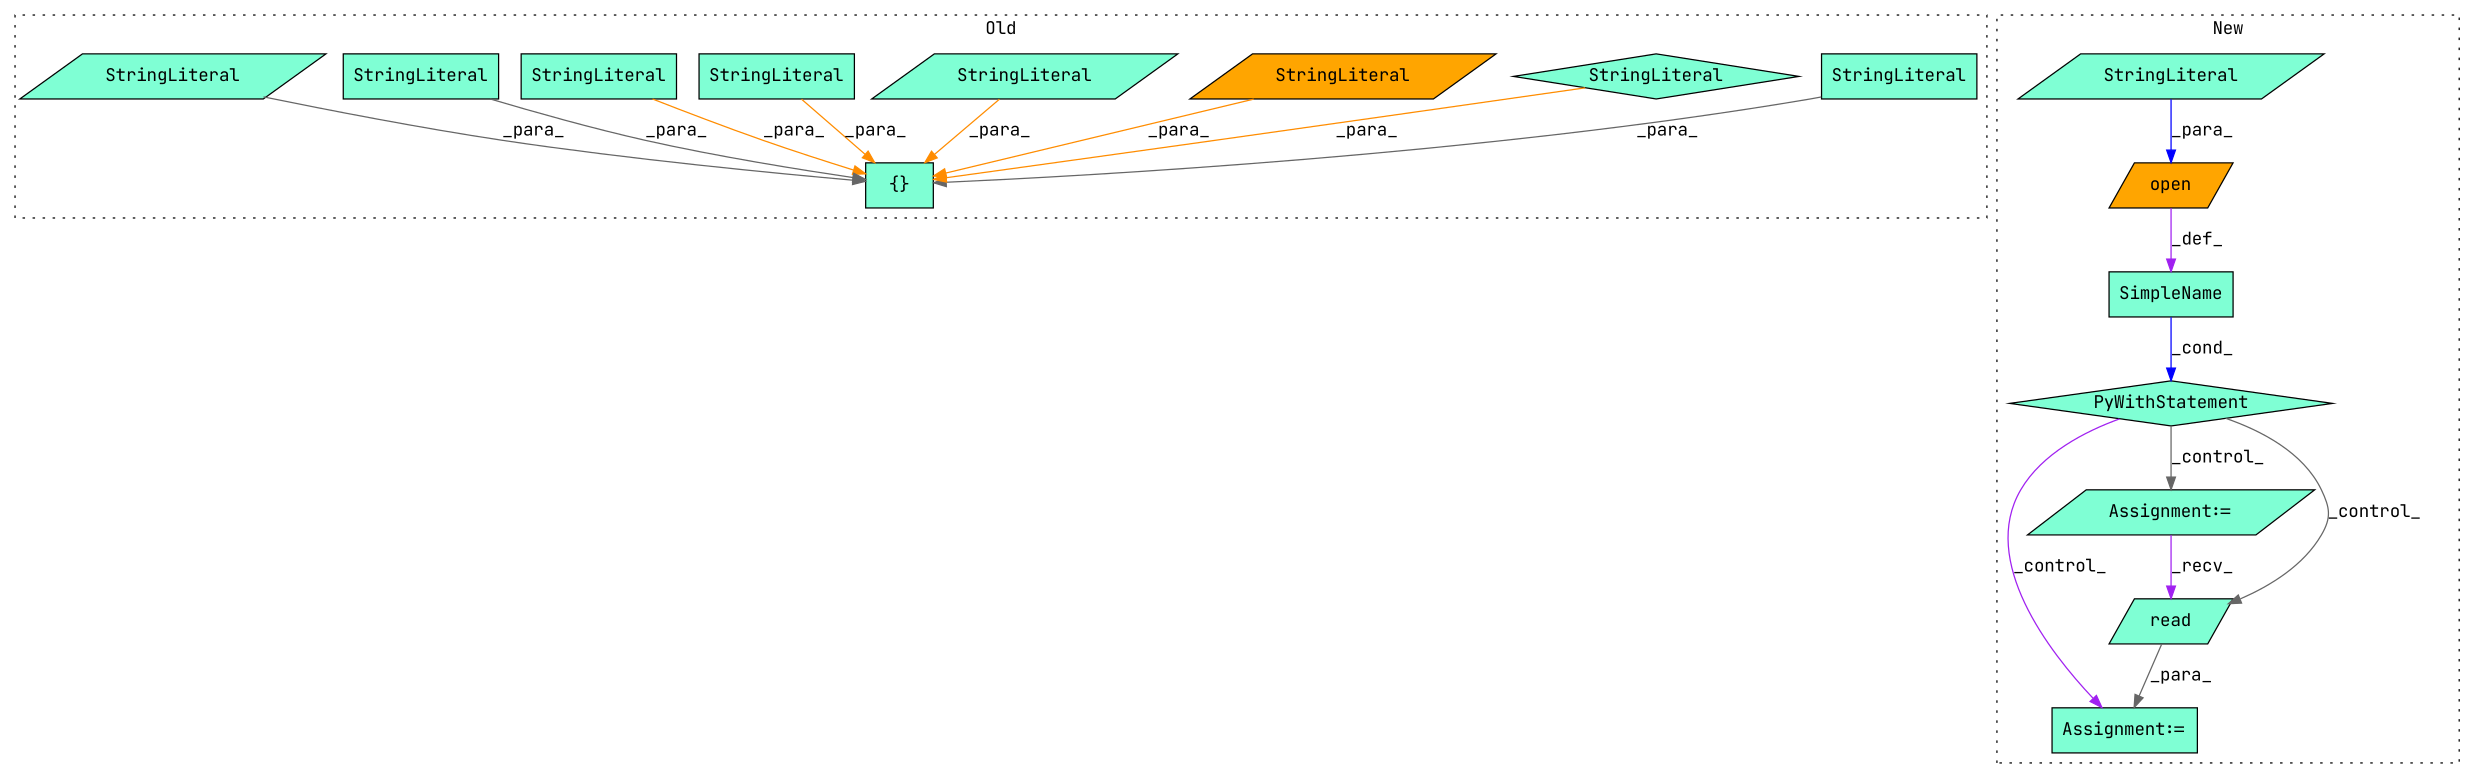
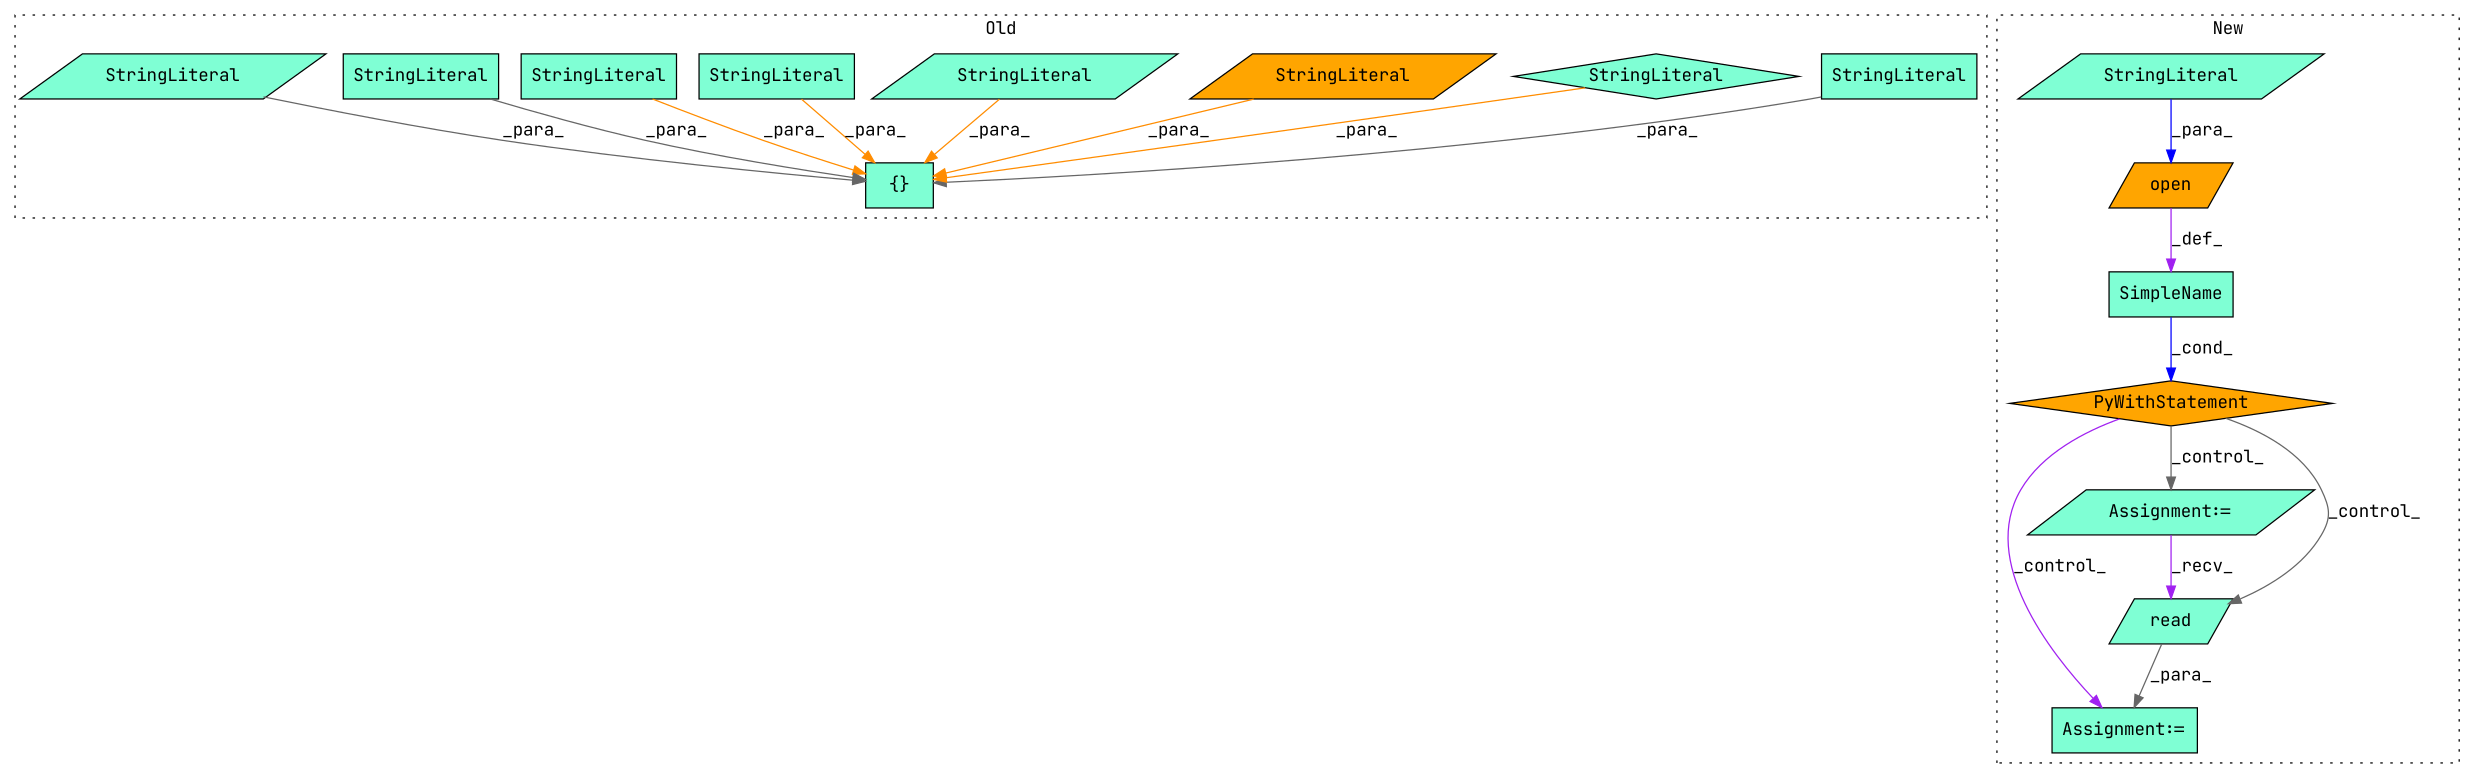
(2171, 403) -> (2171, 403)
